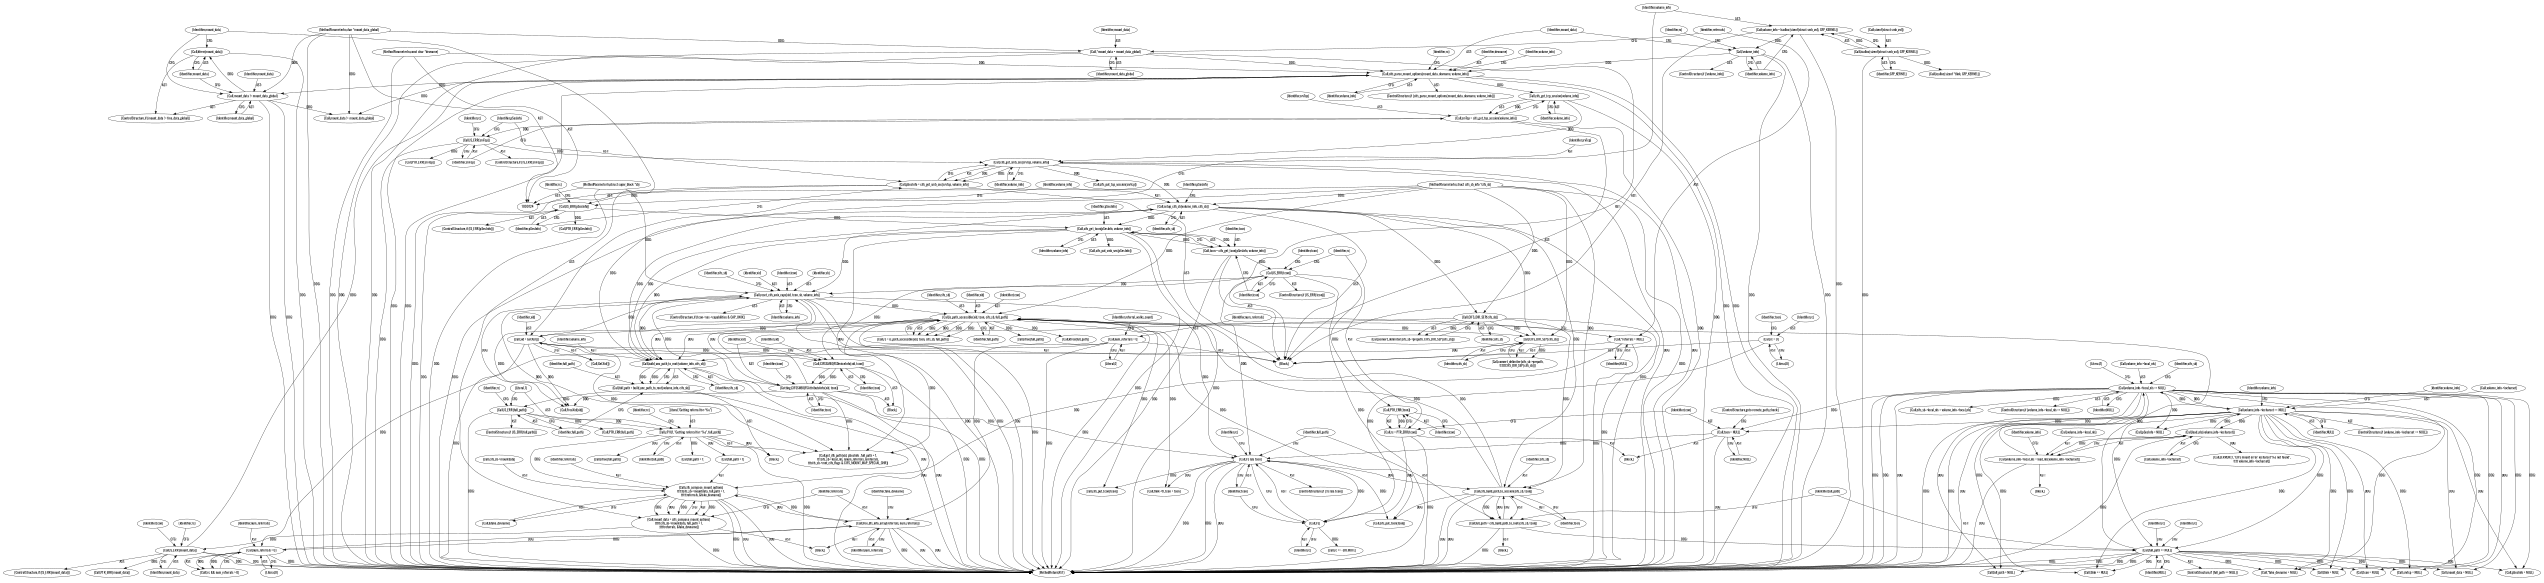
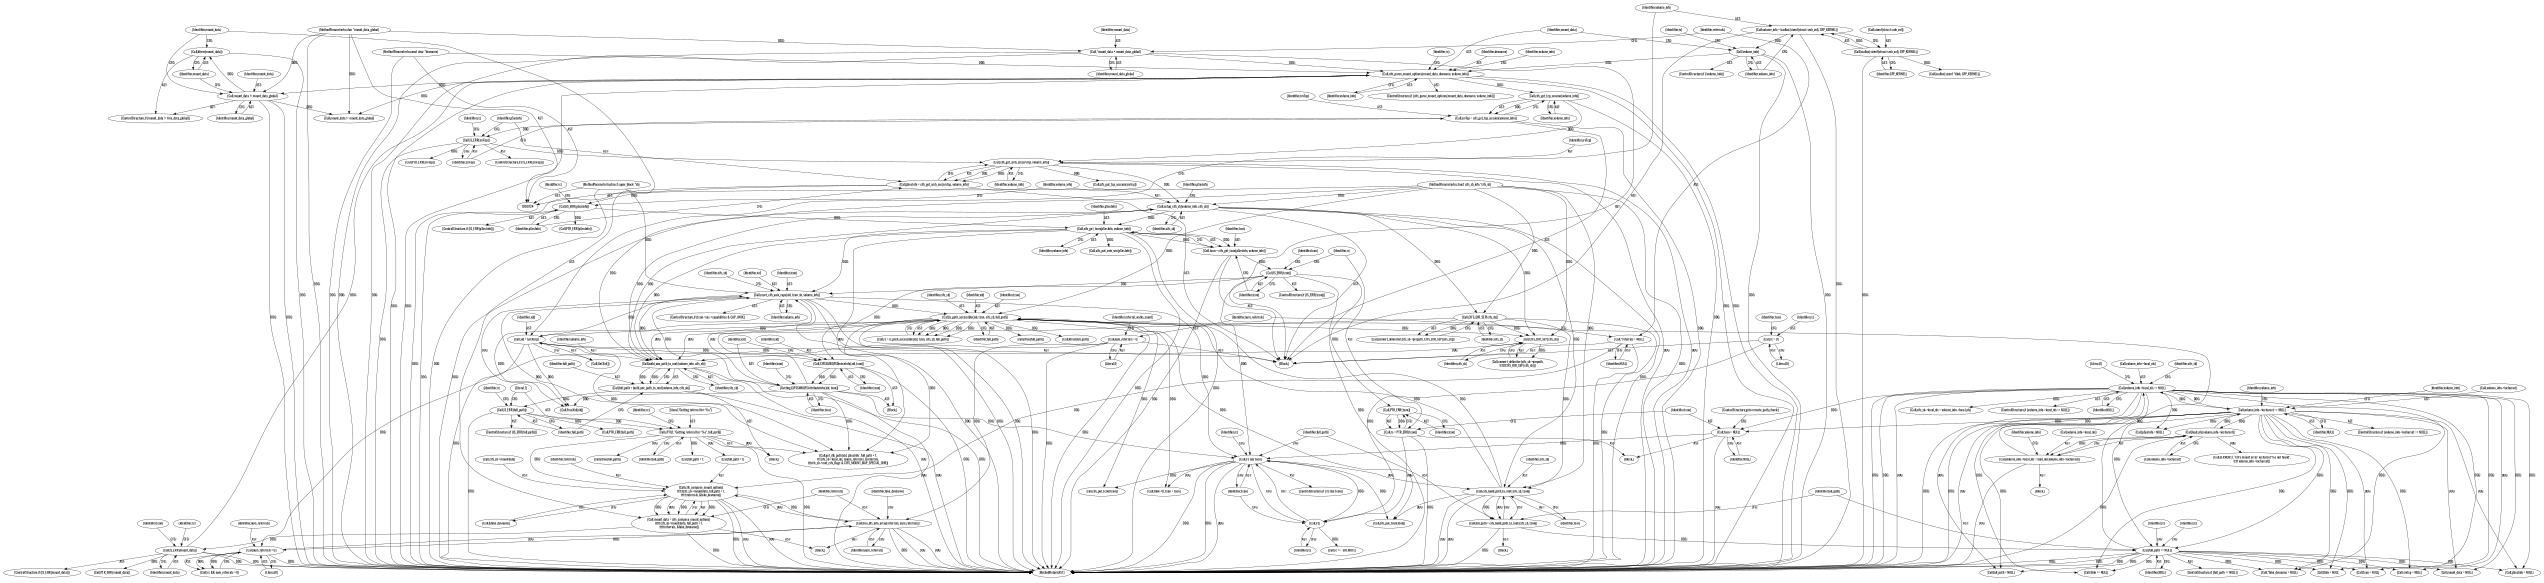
(821, 273) -> none
(1503, 492) -> (1503, 492)
